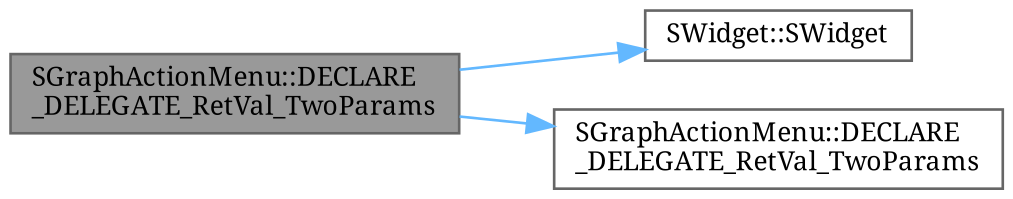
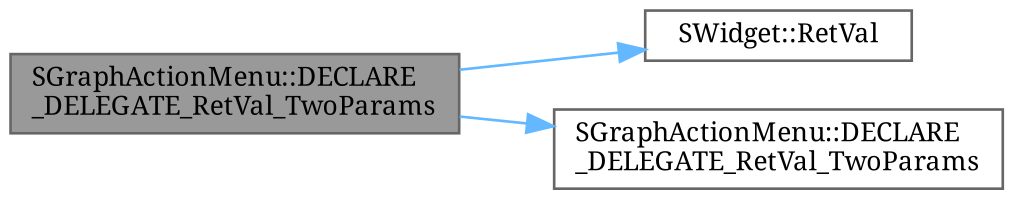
(778, 36) -> (778, 36)
